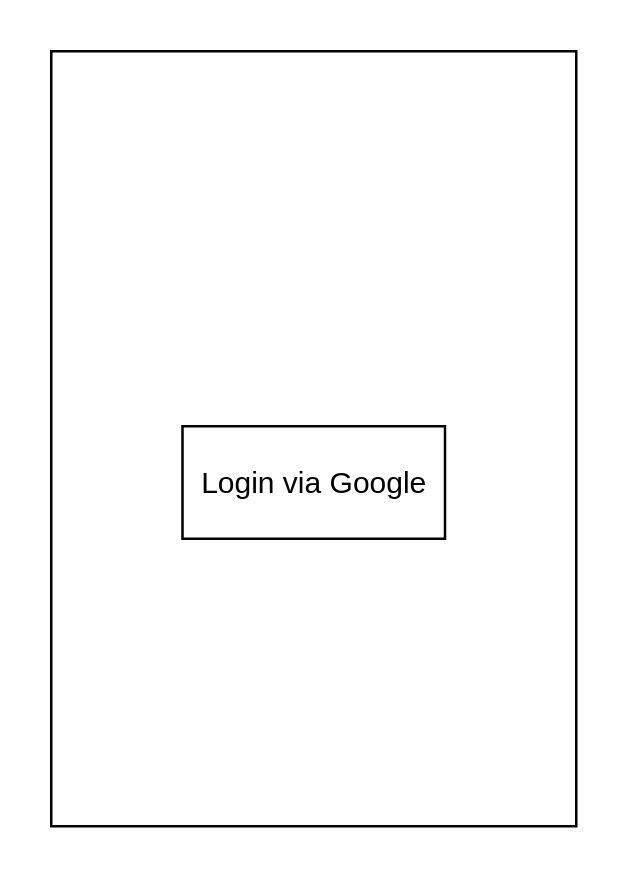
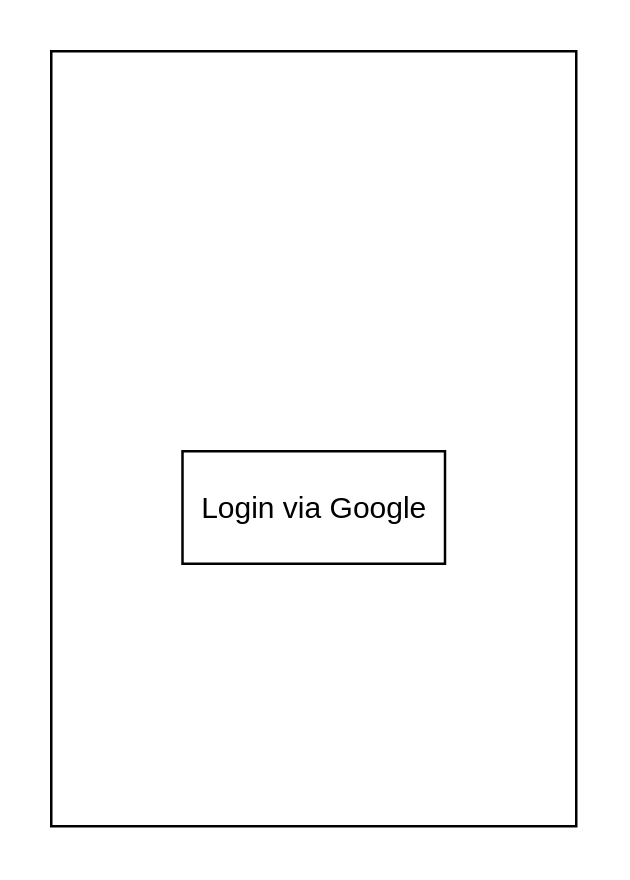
(314, 483) -> (314, 508)
